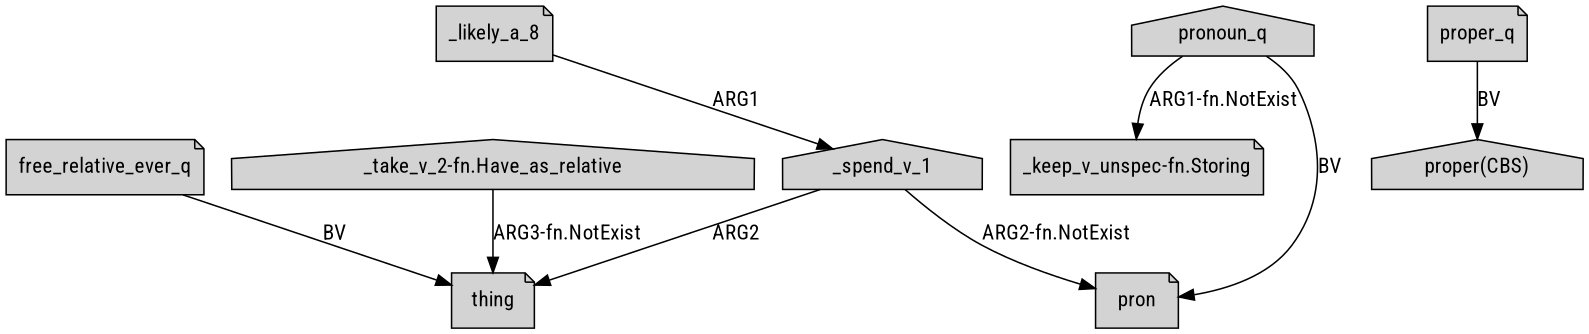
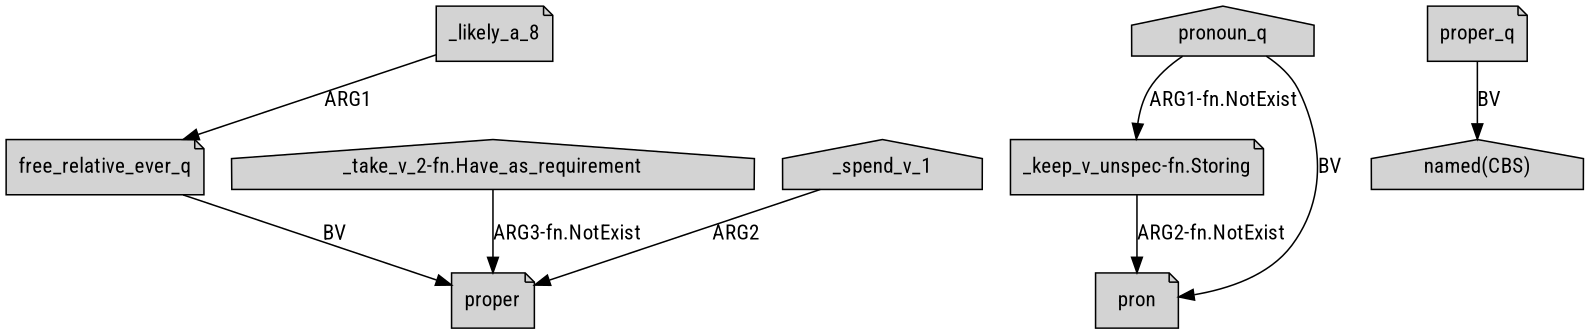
(686, 99) -> (317, 95)
(493, 167) -> (493, 167)
(1477, 167) -> (1477, 167)
(987, 248) -> (1137, 226)
(493, 301) -> (493, 301)
